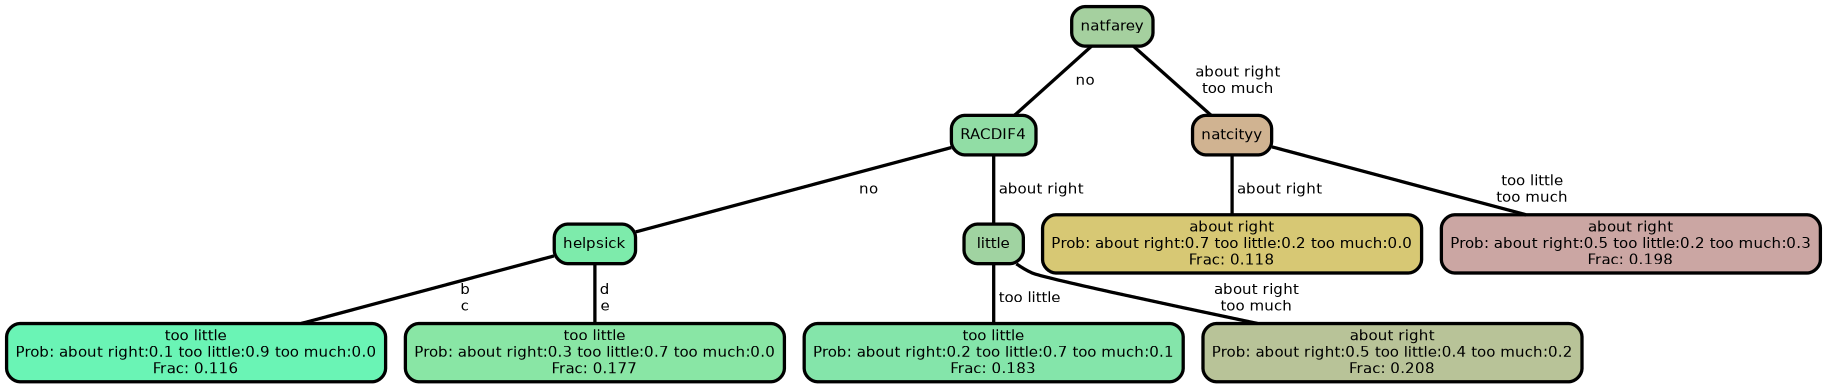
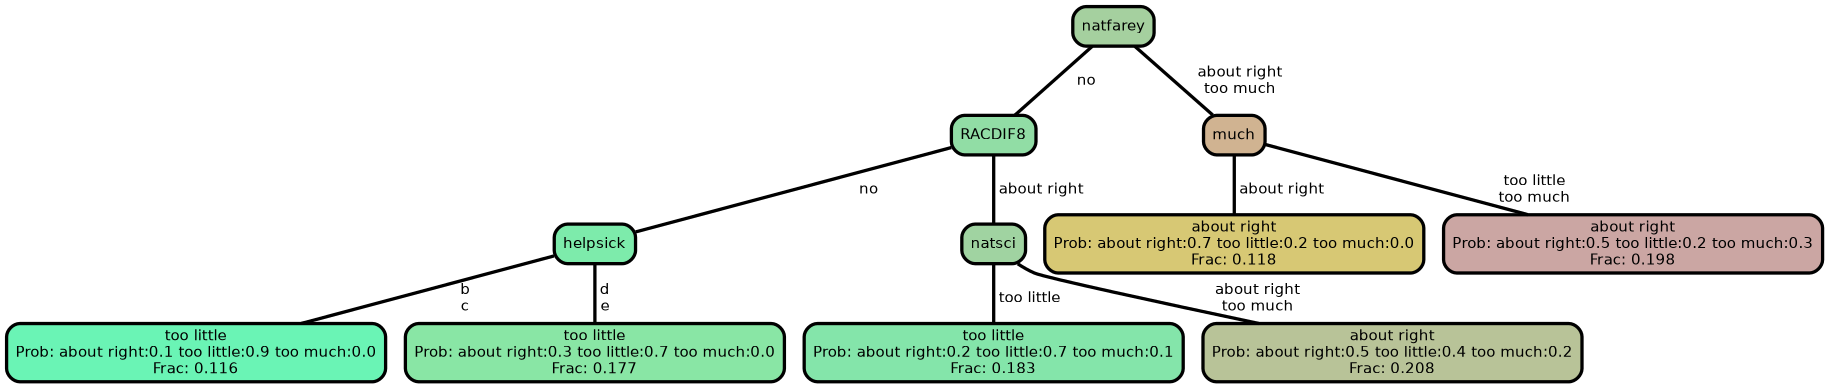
(994, 135) -> (994, 135)
(1232, 135) -> (1234, 135)
(994, 244) -> (994, 244)
